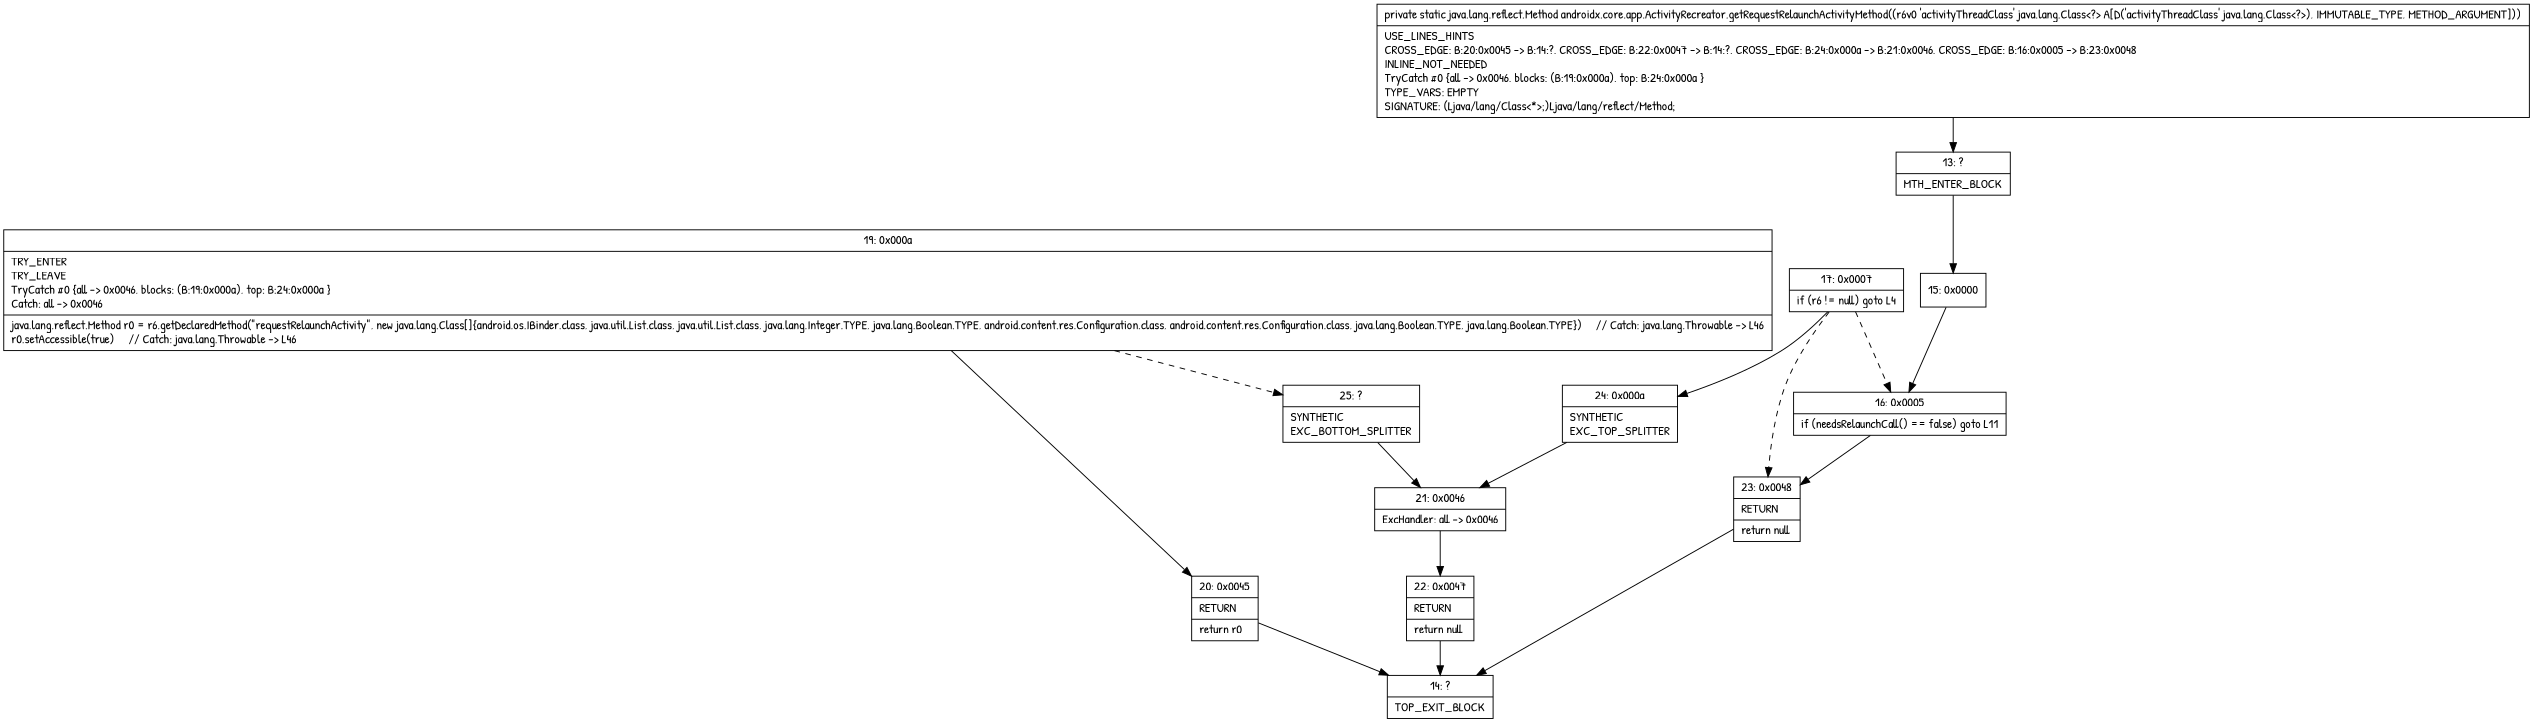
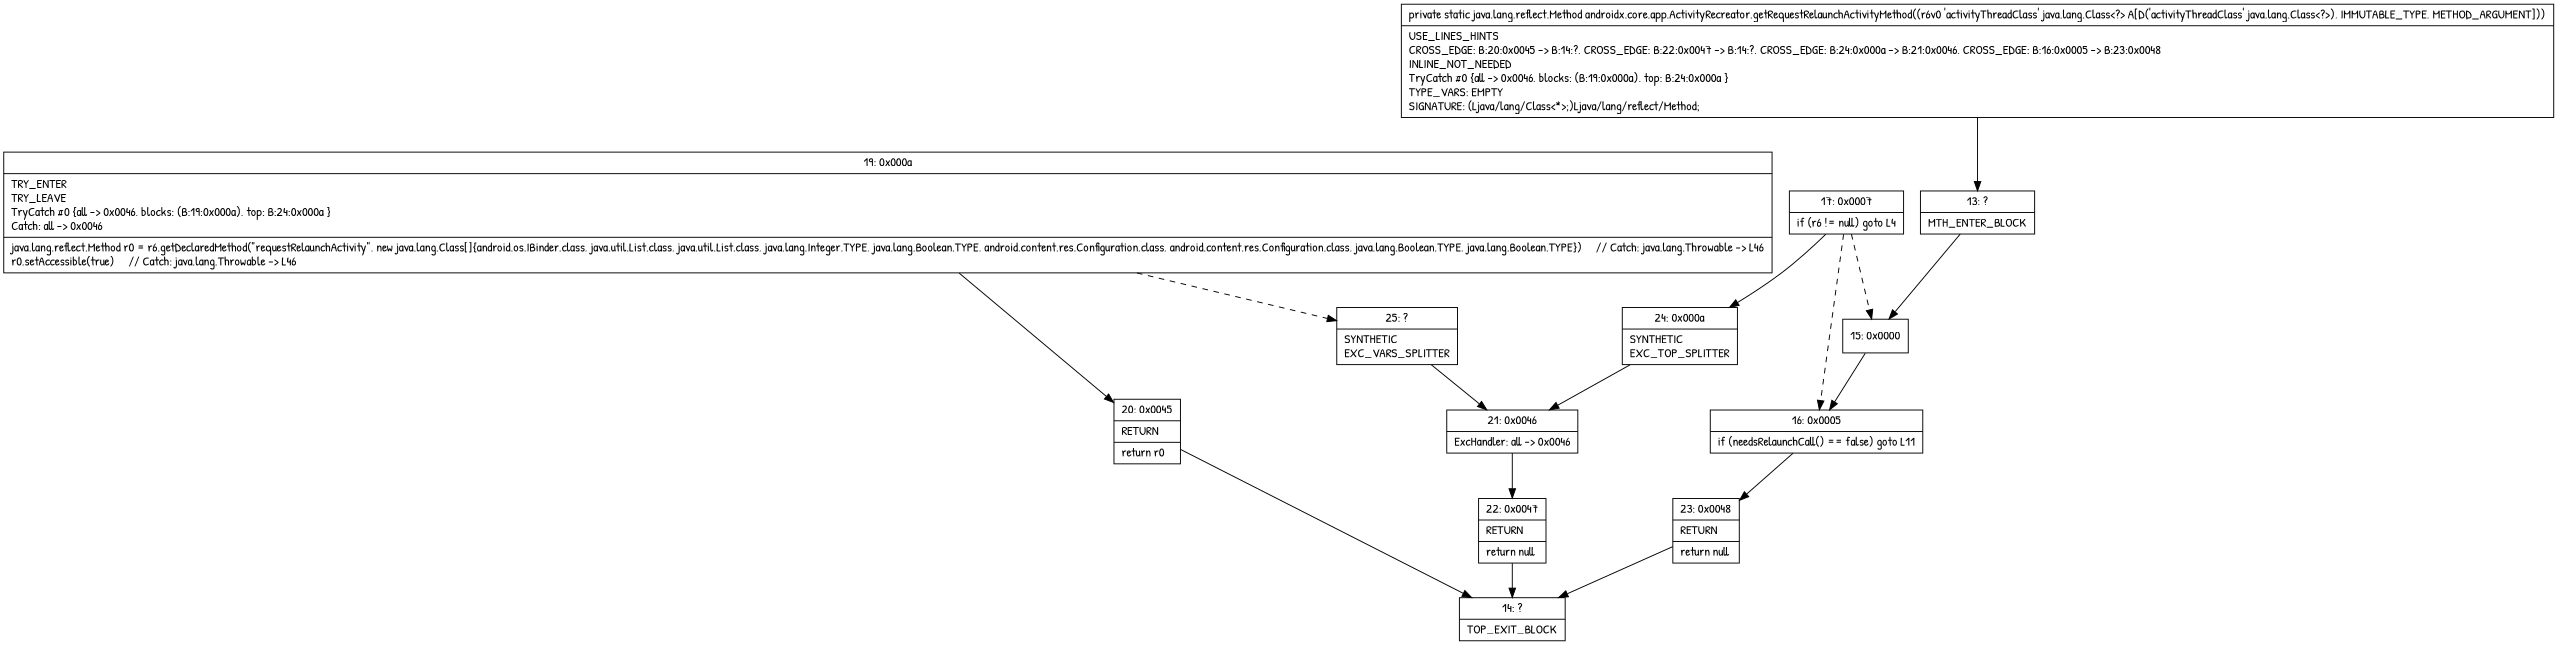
(1786, 385) -> (1860, 272)
(1351, 431) -> (1397, 353)
